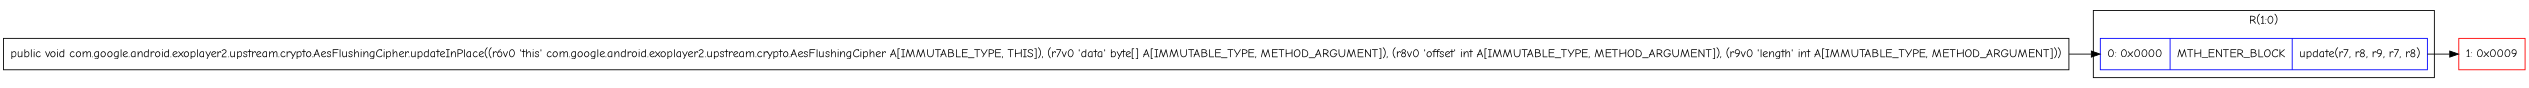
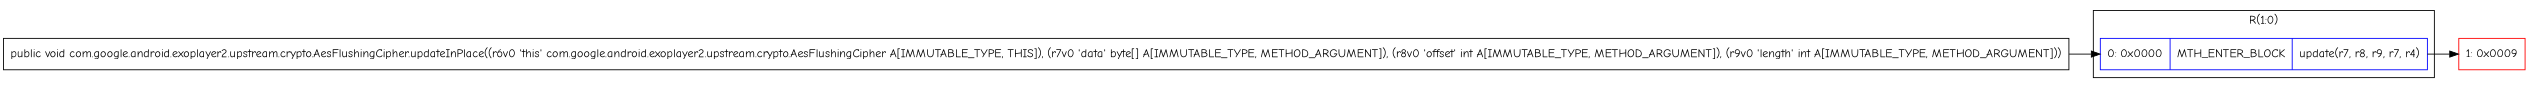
(2360, 54) -> (2360, 54)
